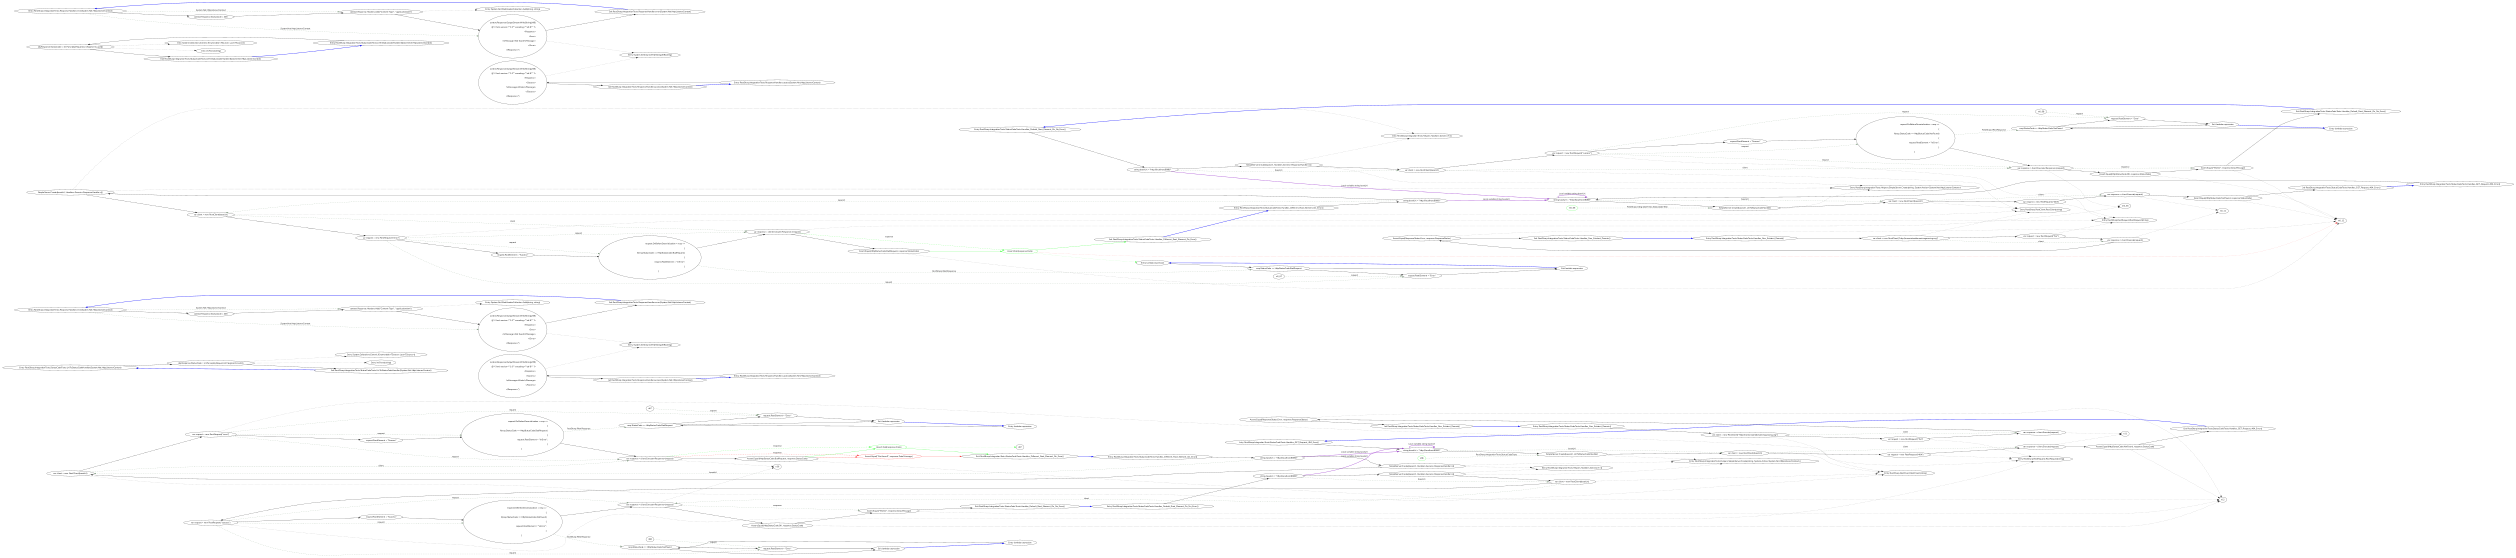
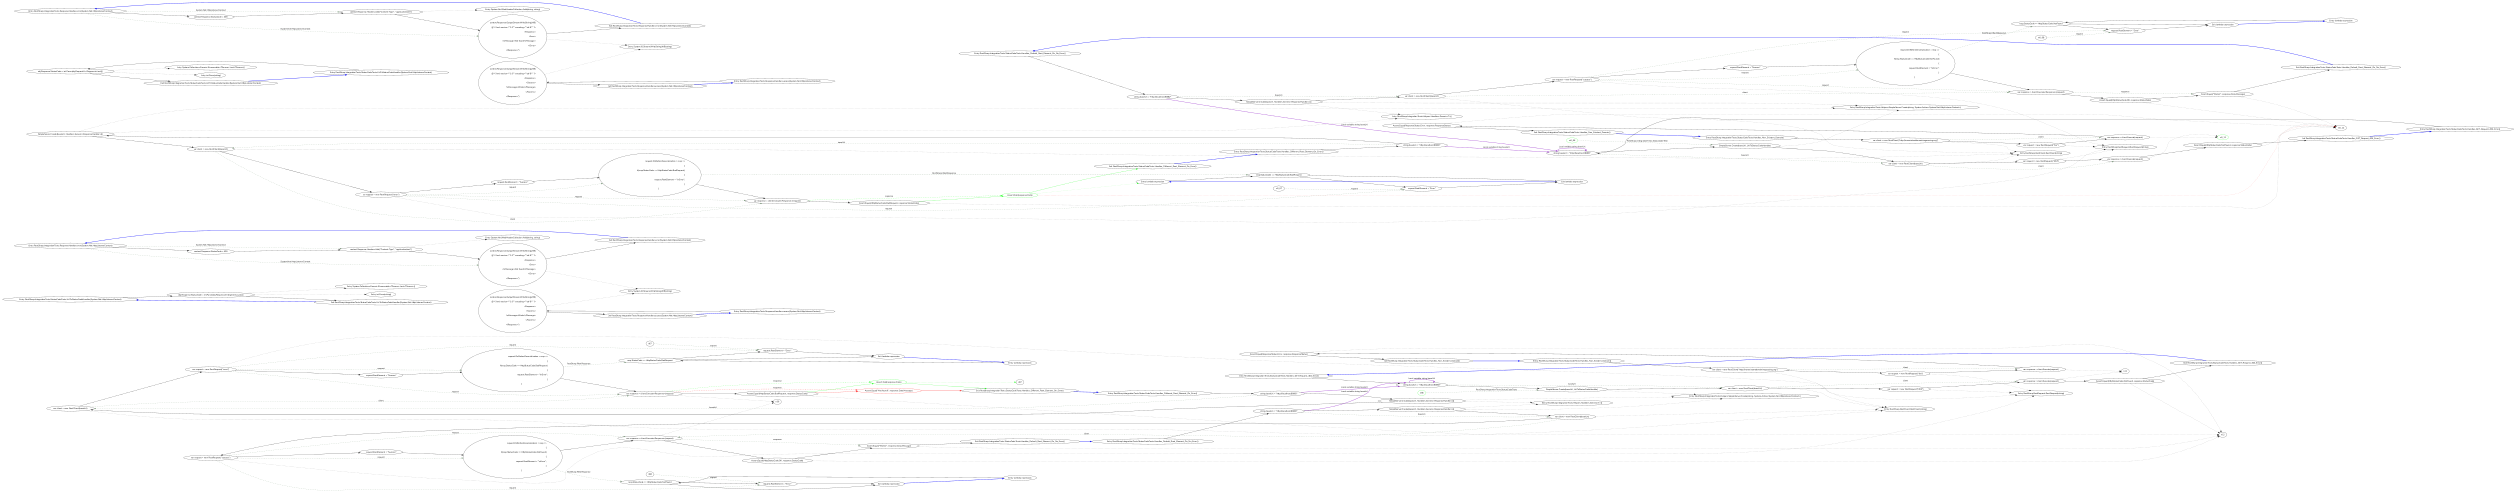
(2125, 206) -> none
(2223, 211) -> (2223, 137)
